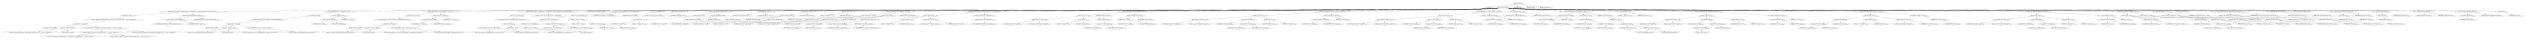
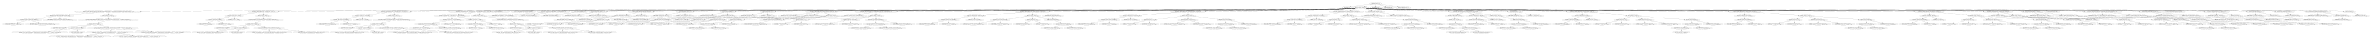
(2446, 16) -> none
none -> (1755, 24)
